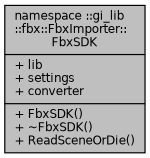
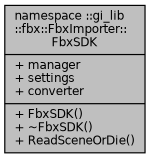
(29, 65) -> (47, 65)
